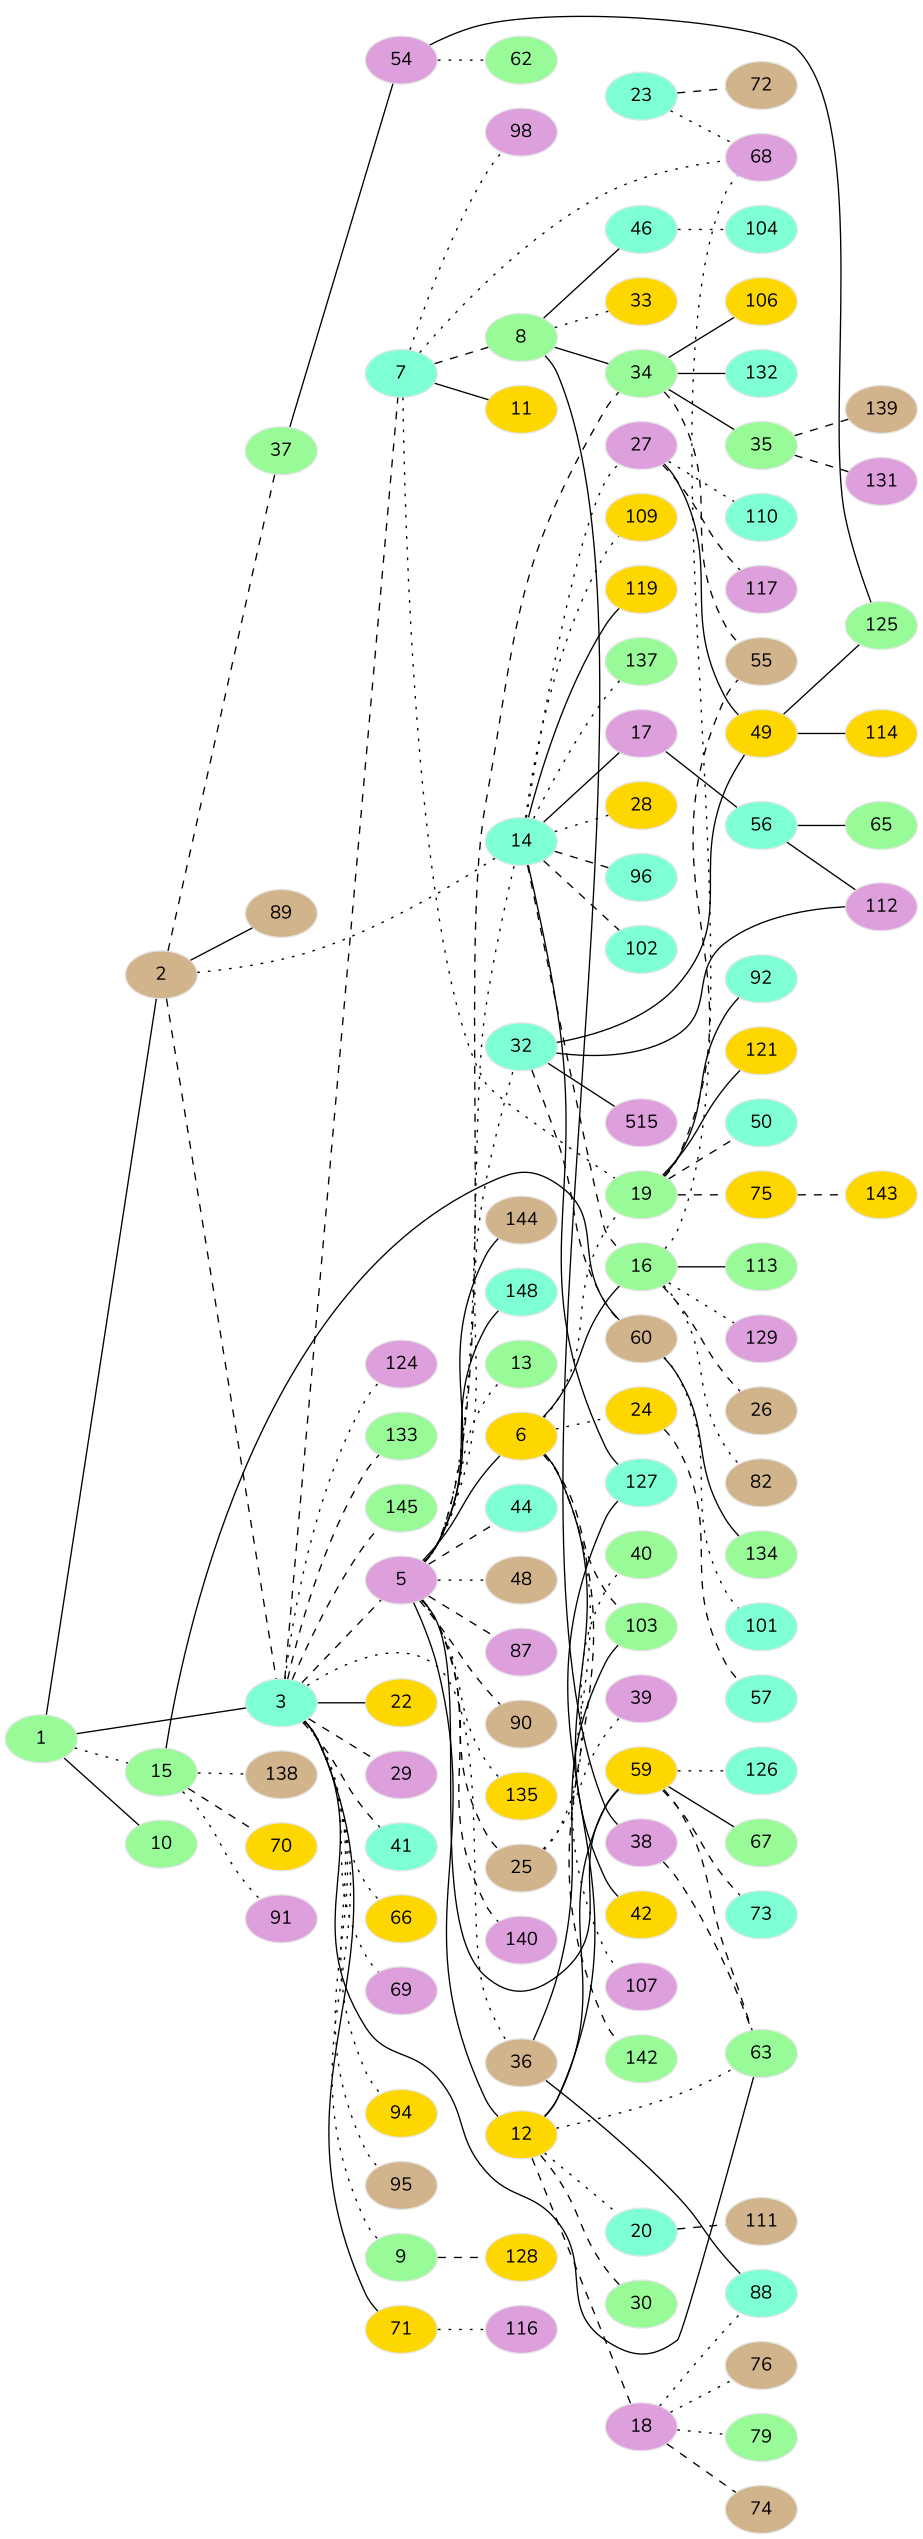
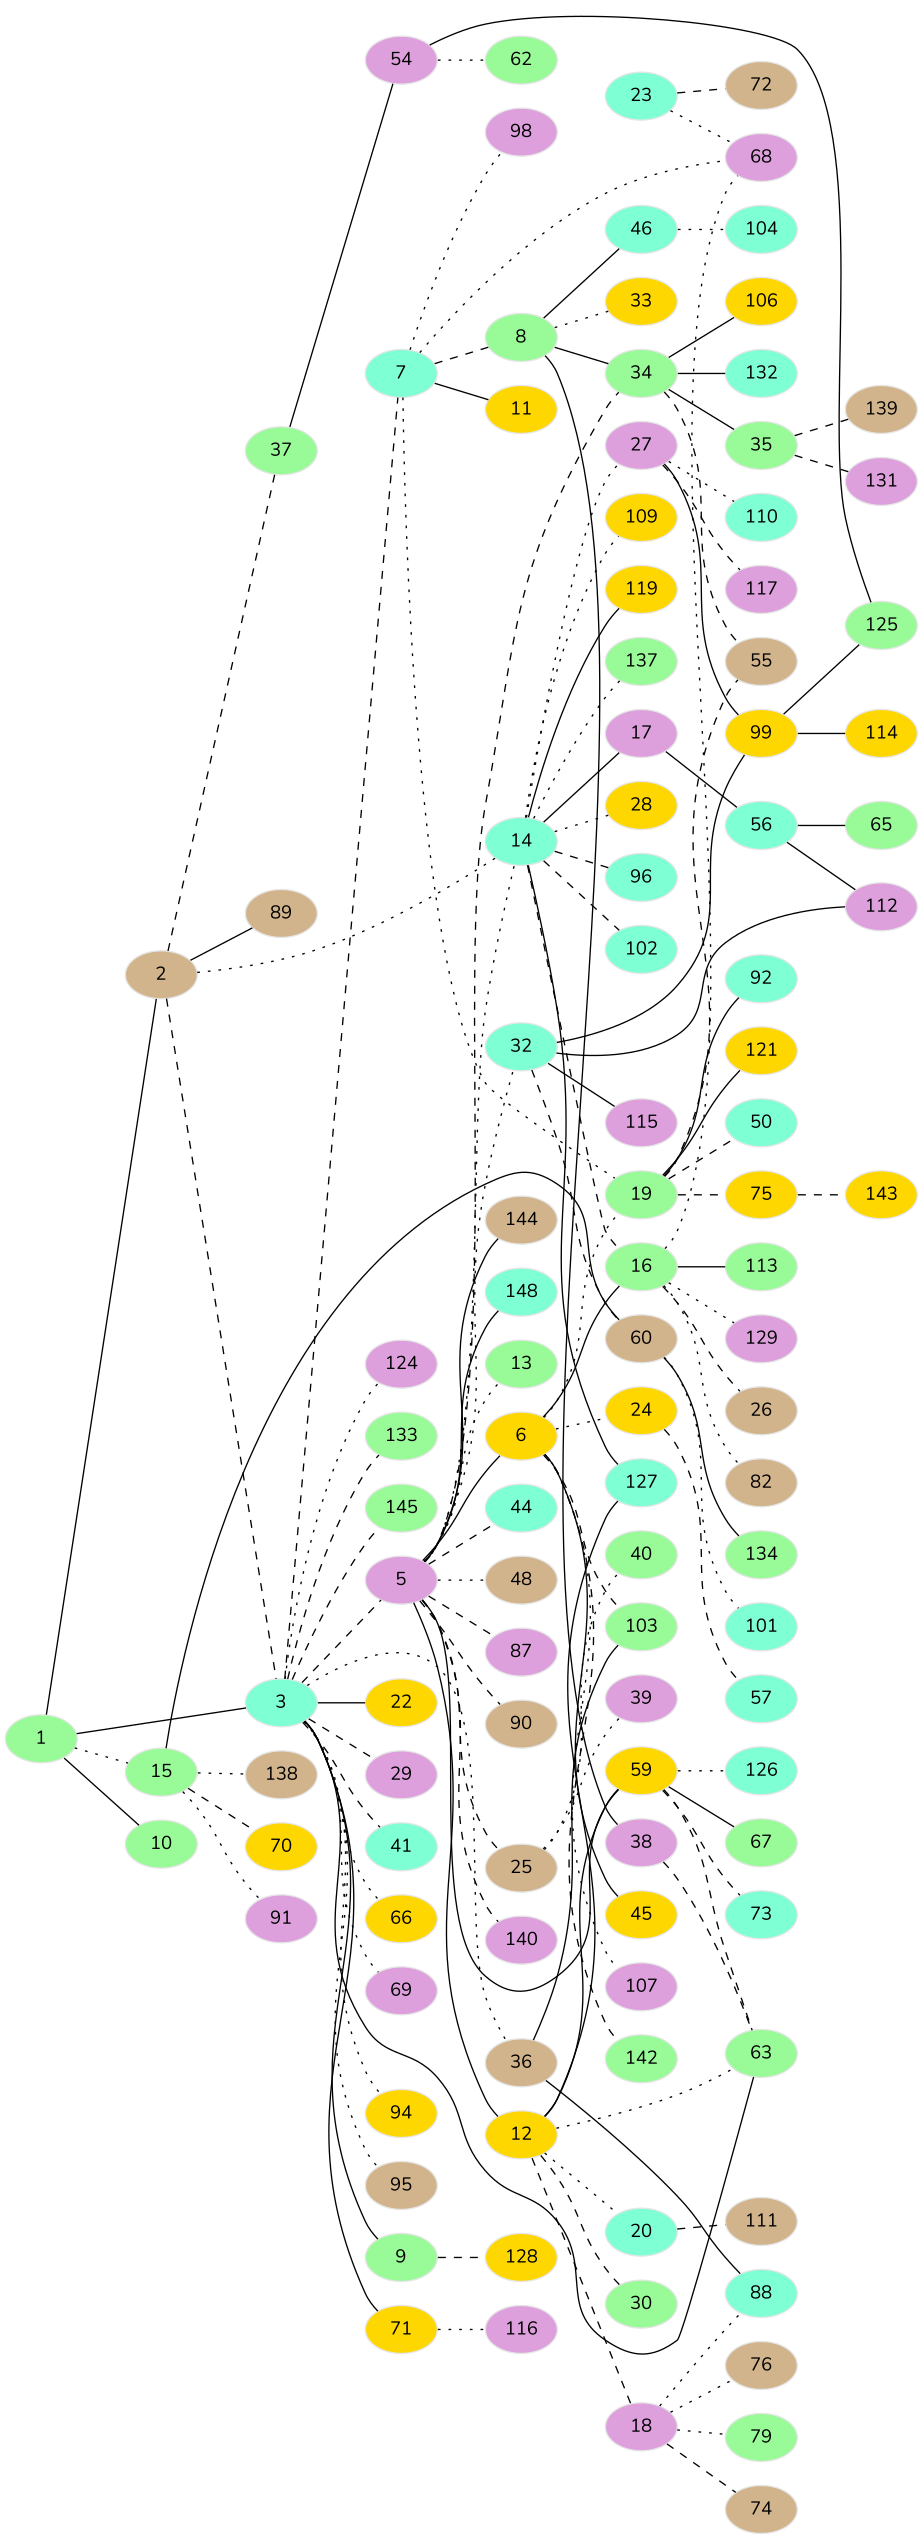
(761, 733) -> (761, 733)
(641, 1123) -> (641, 1123)
(521, 1796) -> none
(641, 1915) -> (641, 1915)
(341, 1980) -> (341, 1980)
